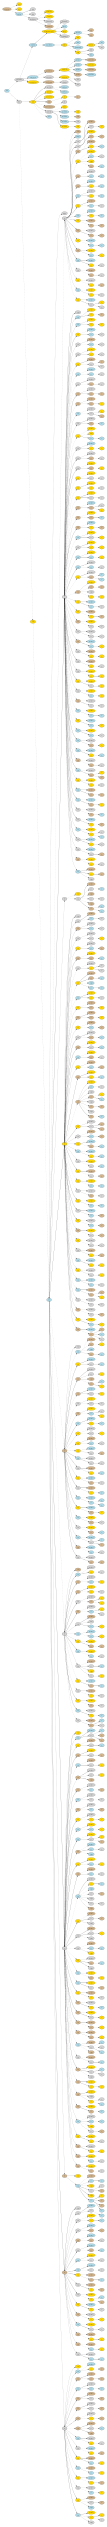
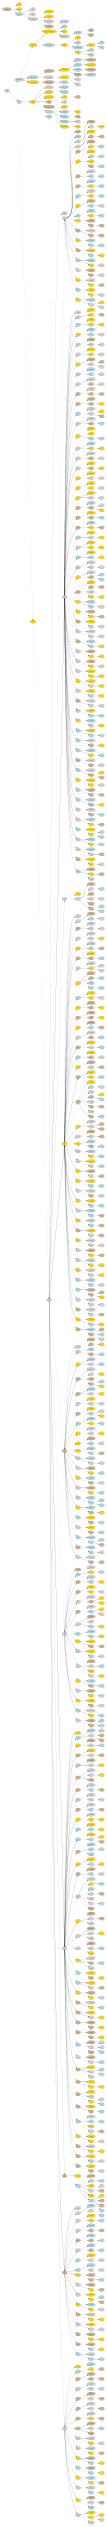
(33, 45) -> (33, 45)
